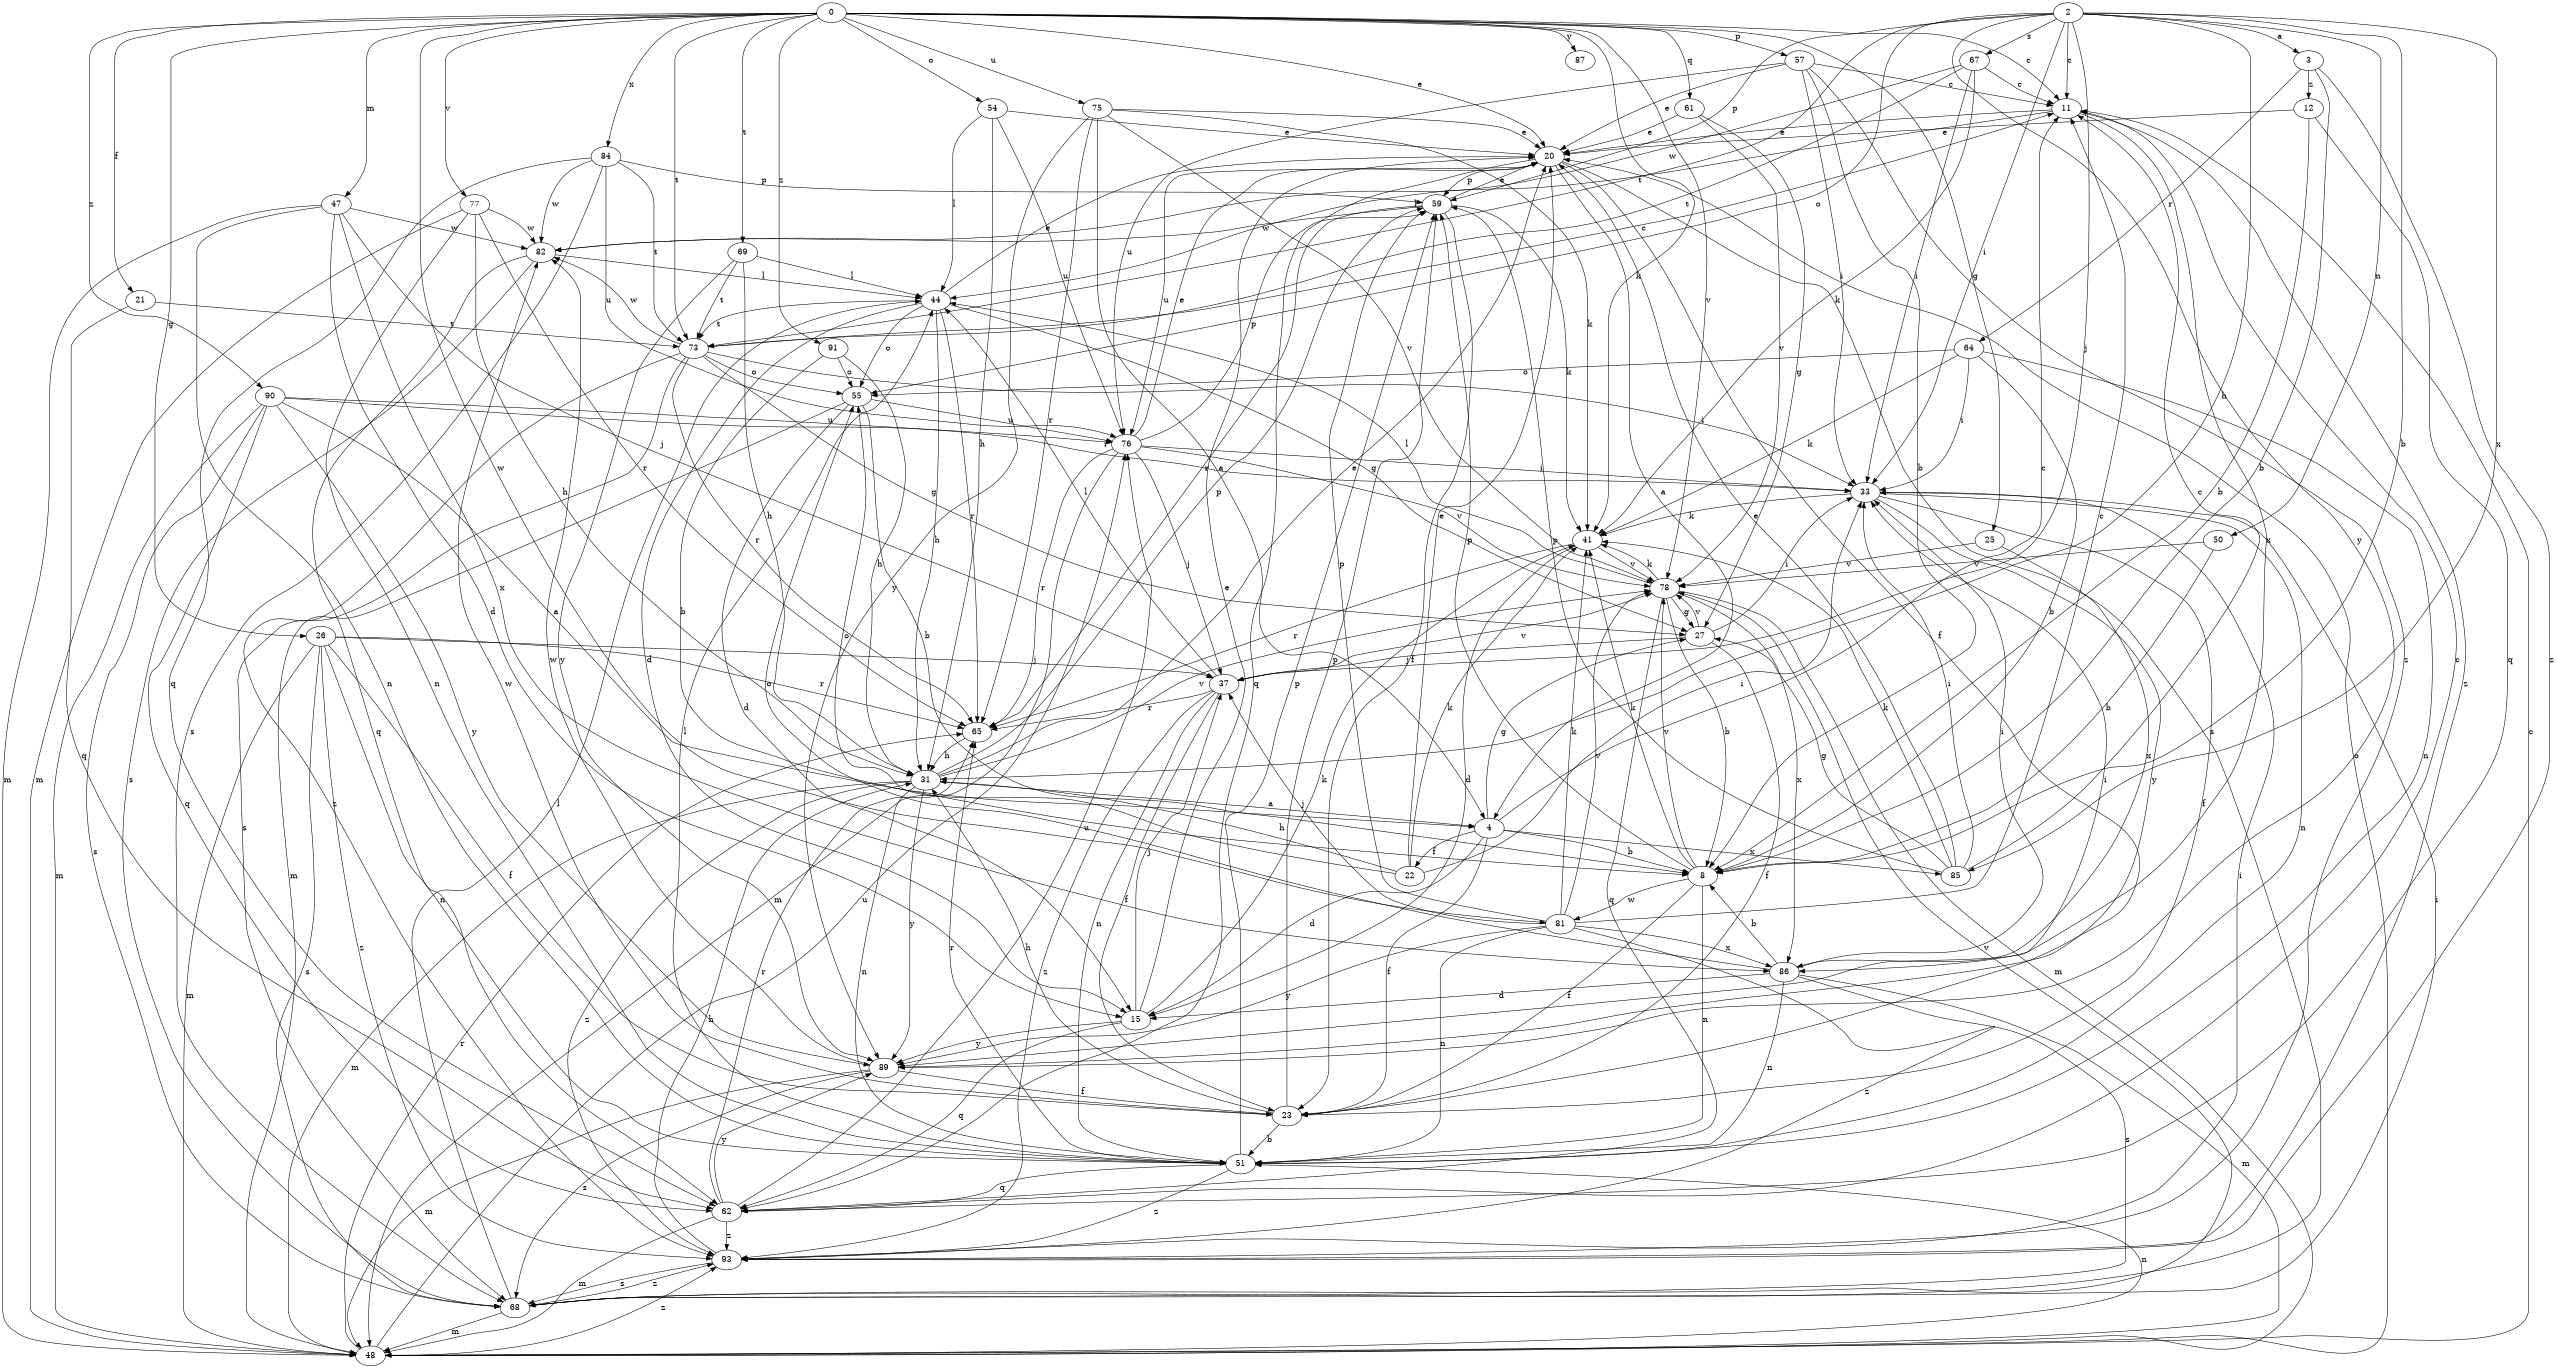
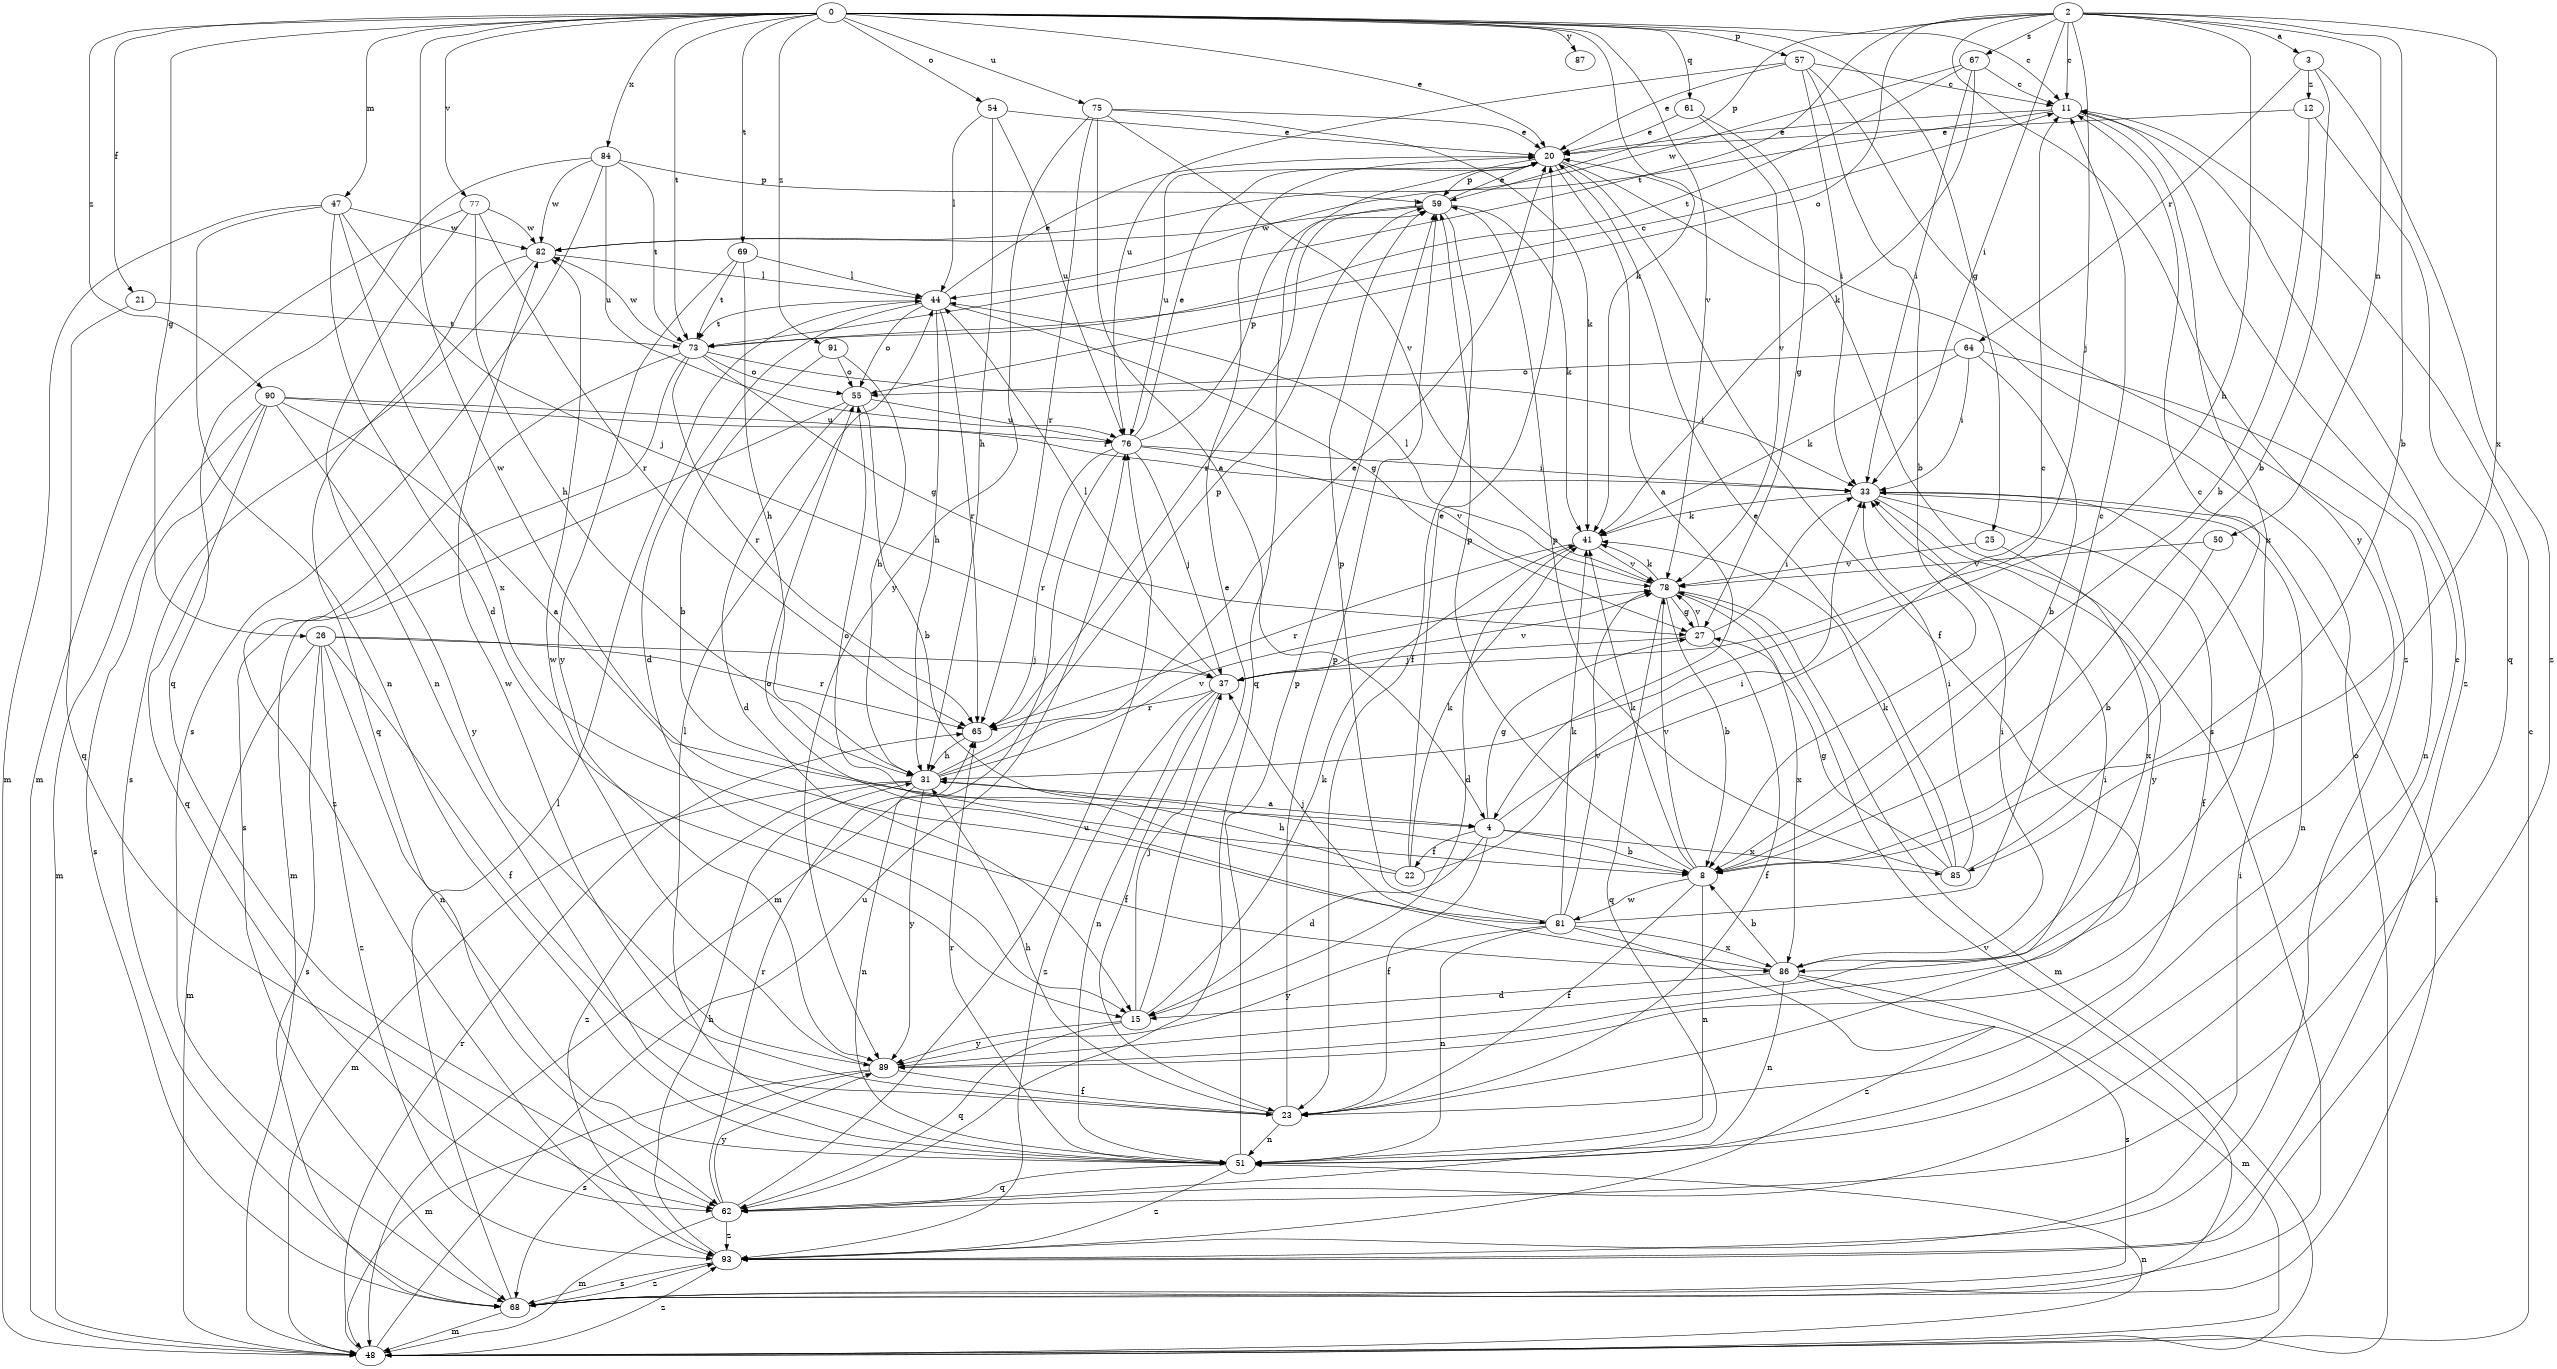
(1270, 1140) -> (1270, 1140)
